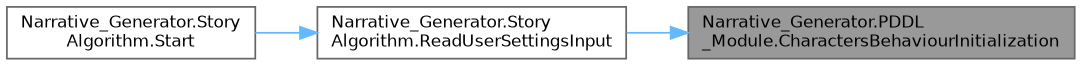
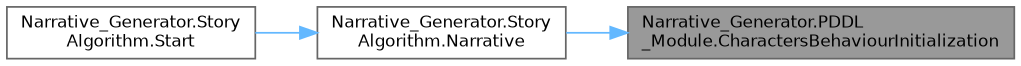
(472, 33) -> (442, 33)
